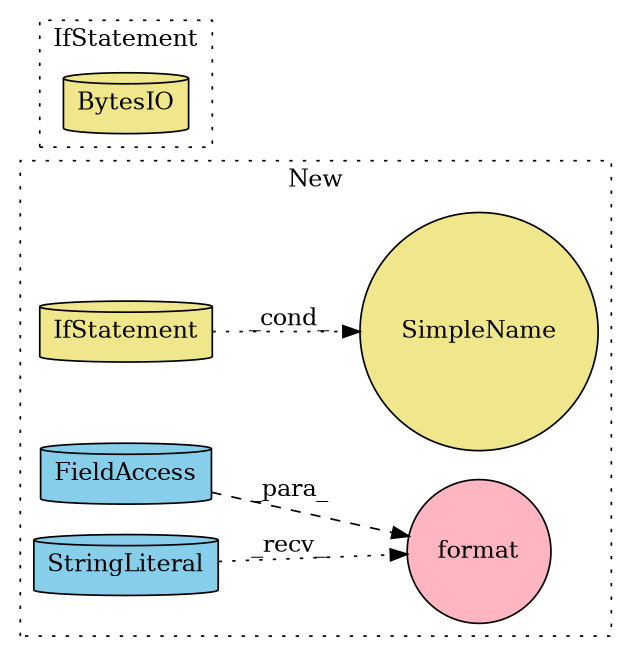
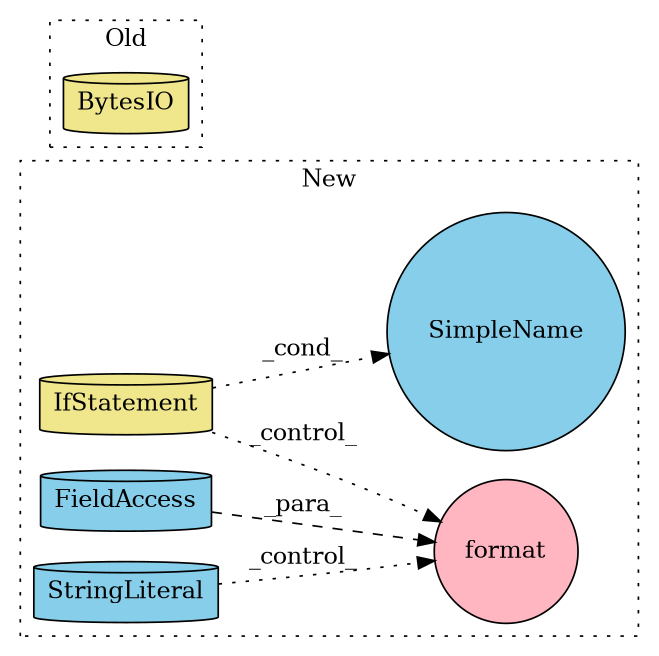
(126, 40) -> (126, 40)
(479, 332) -> (506, 332)
none -> (320, 471)
(289, 546) -> (303, 557)
